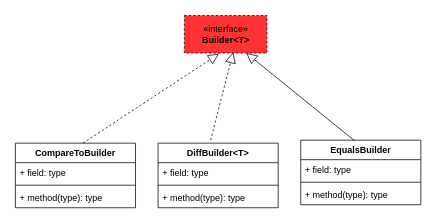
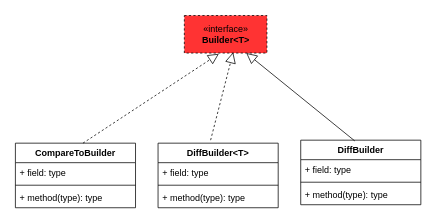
(360, 150) -> (360, 150)
